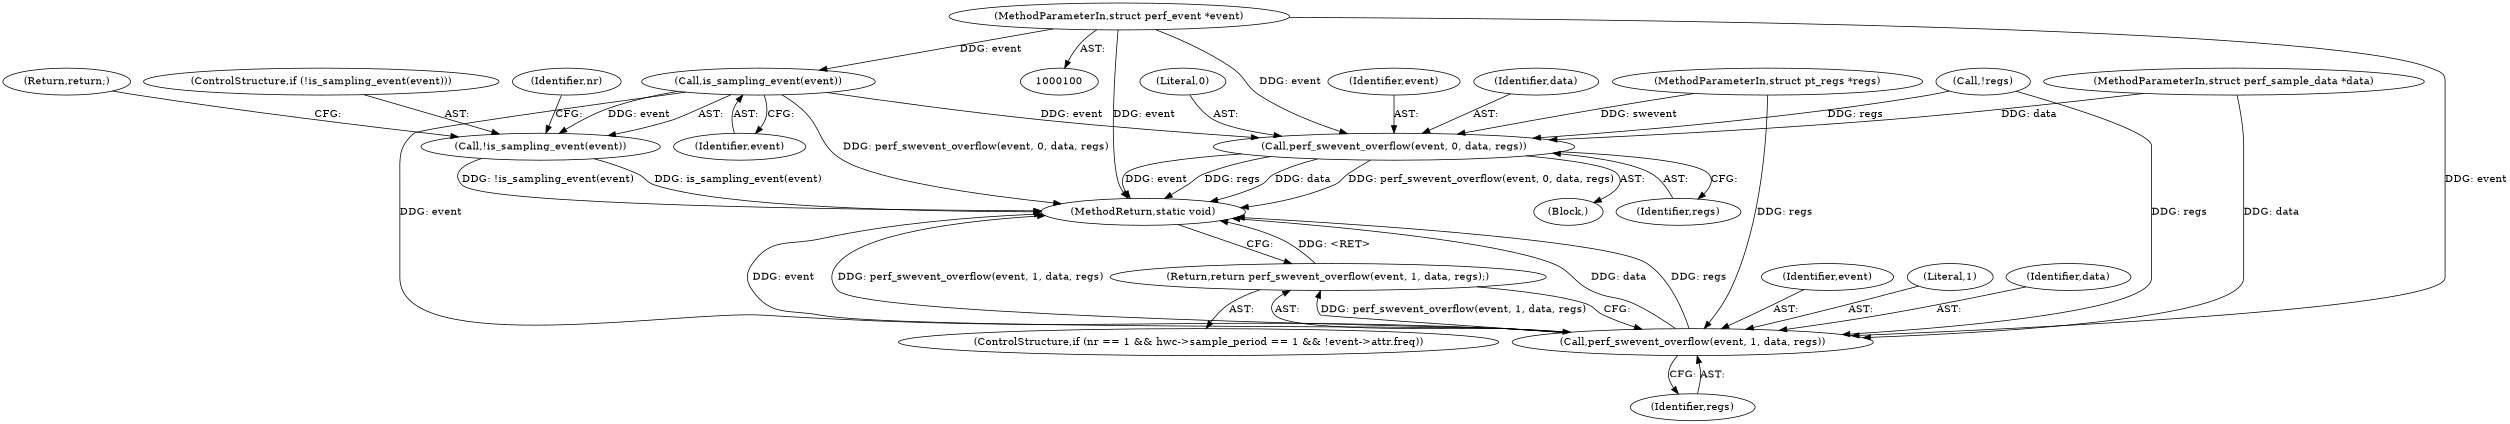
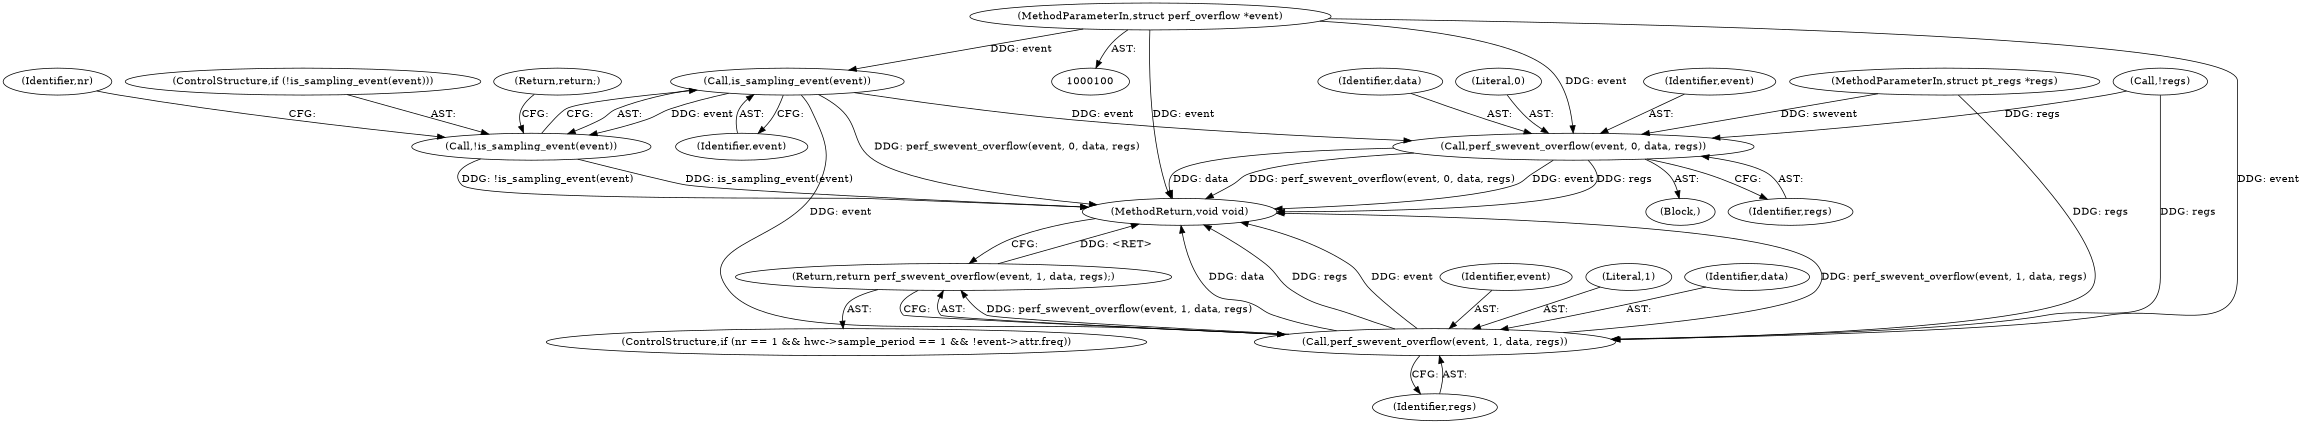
(1119, 16) -> (1150, 16)
(2234, 82) -> none
none -> (610, 100)
(1143, 212) -> (1180, 212)
